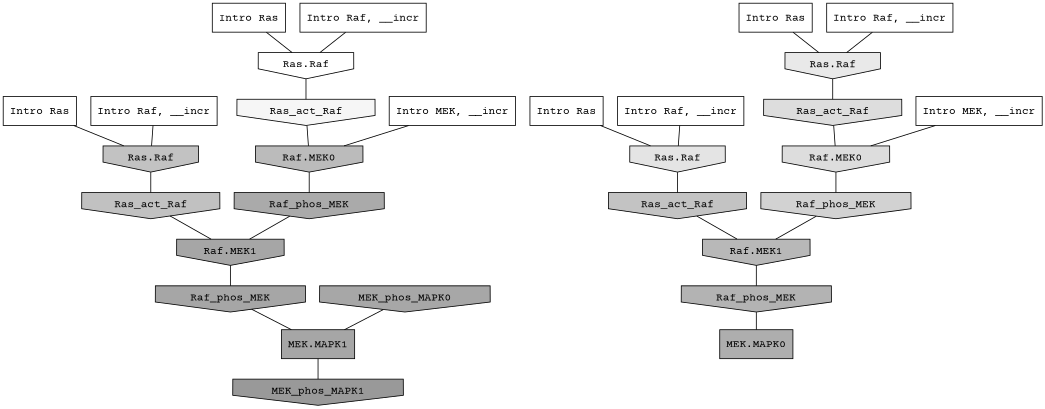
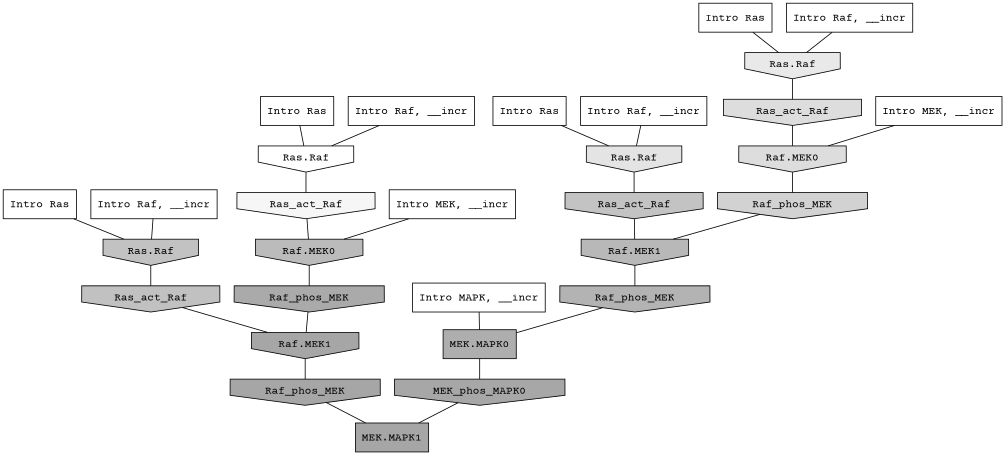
none -> (479, 298)
none -> (480, 369)
(318, 391) -> none
